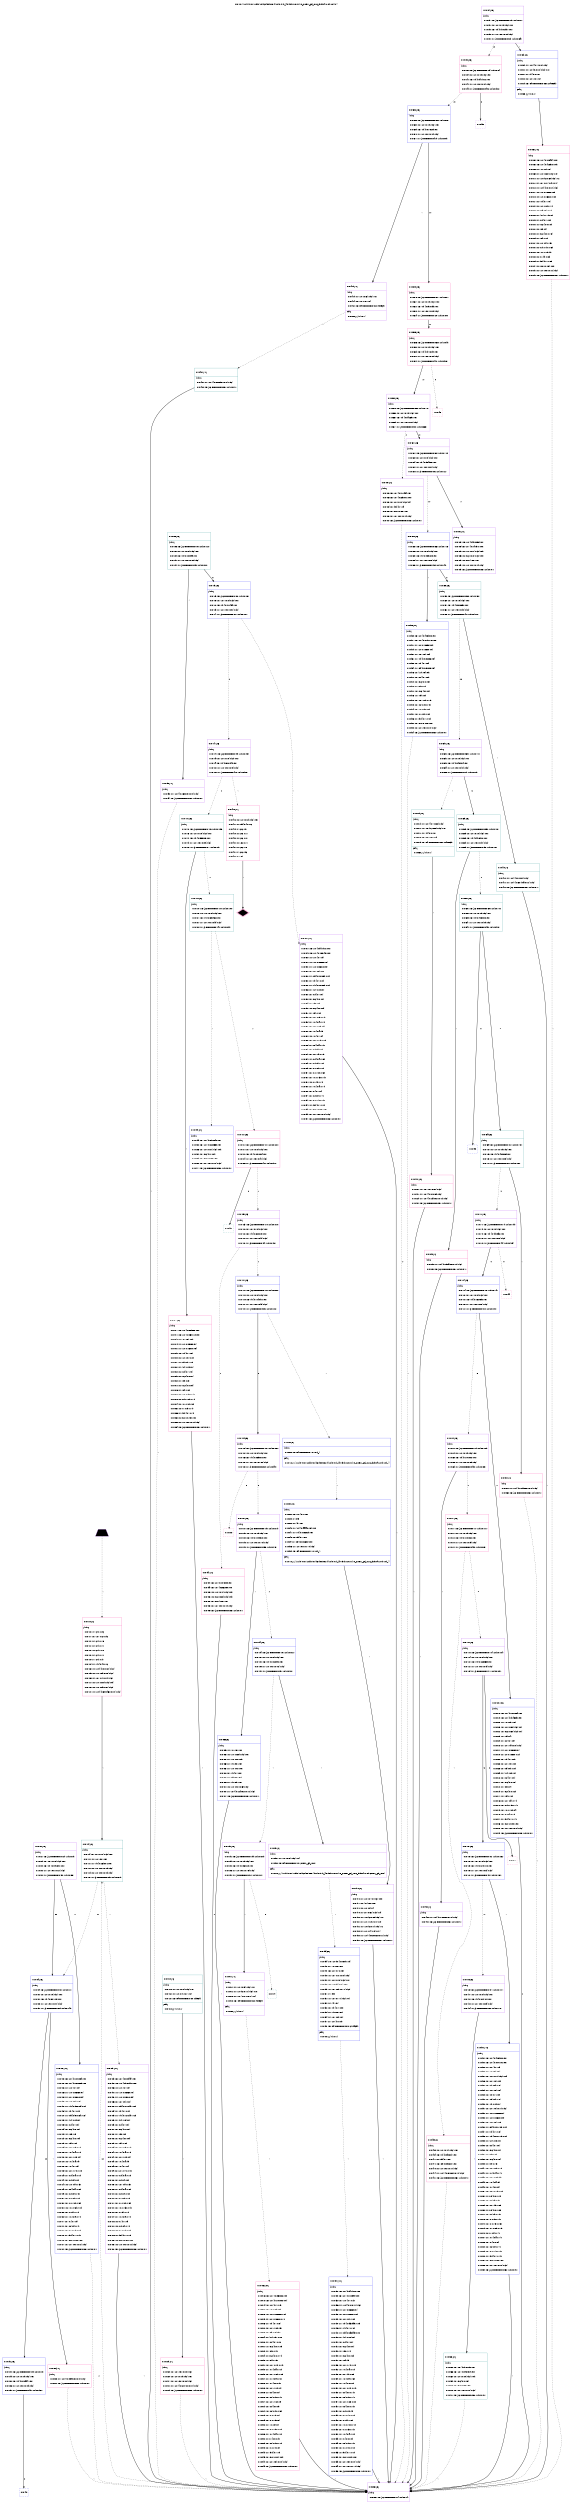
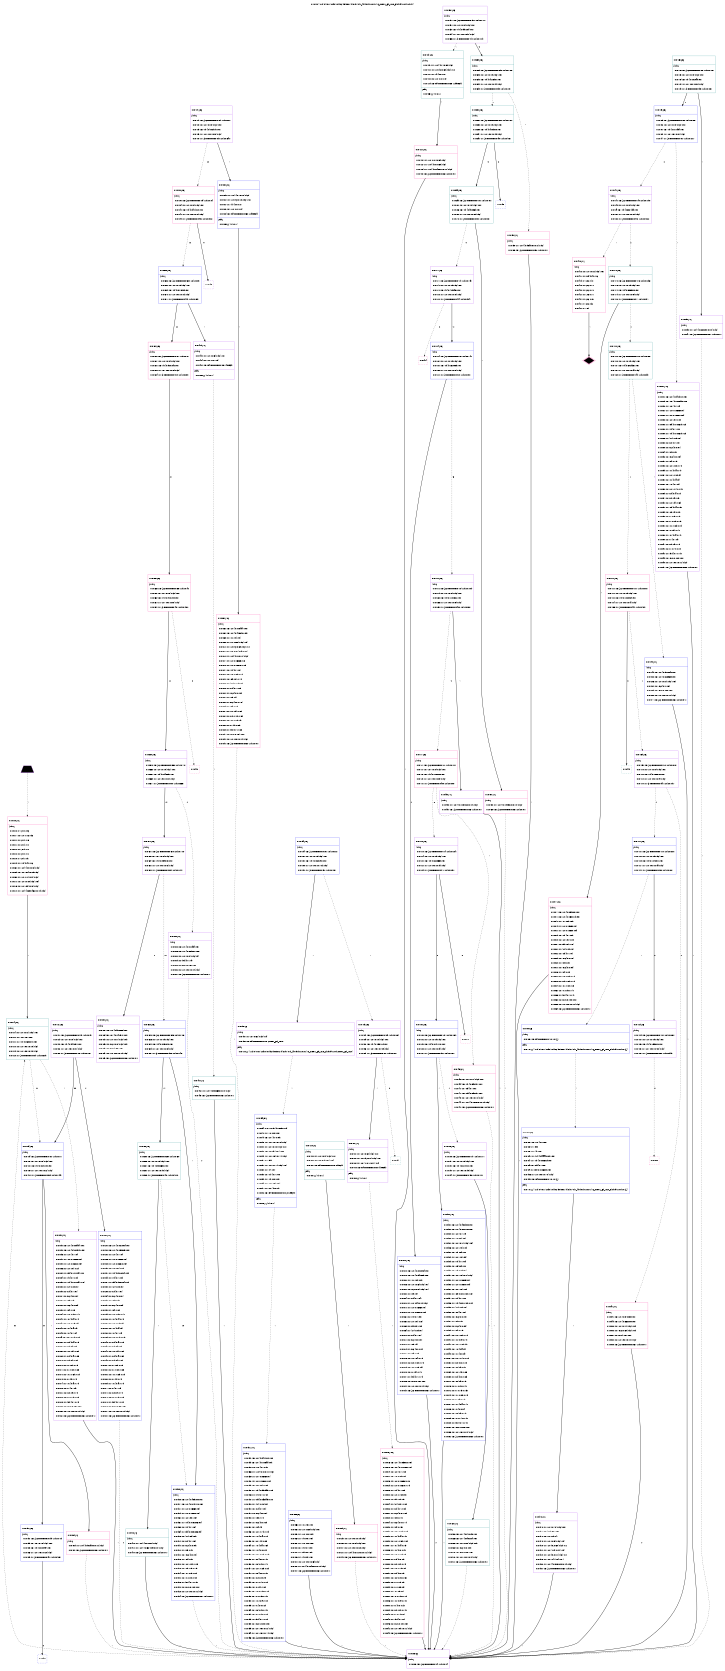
(459, 678) -> (172, 1332)
(455, 1049) -> (527, 160)
none -> (687, 1277)
(258, 1533) -> none
